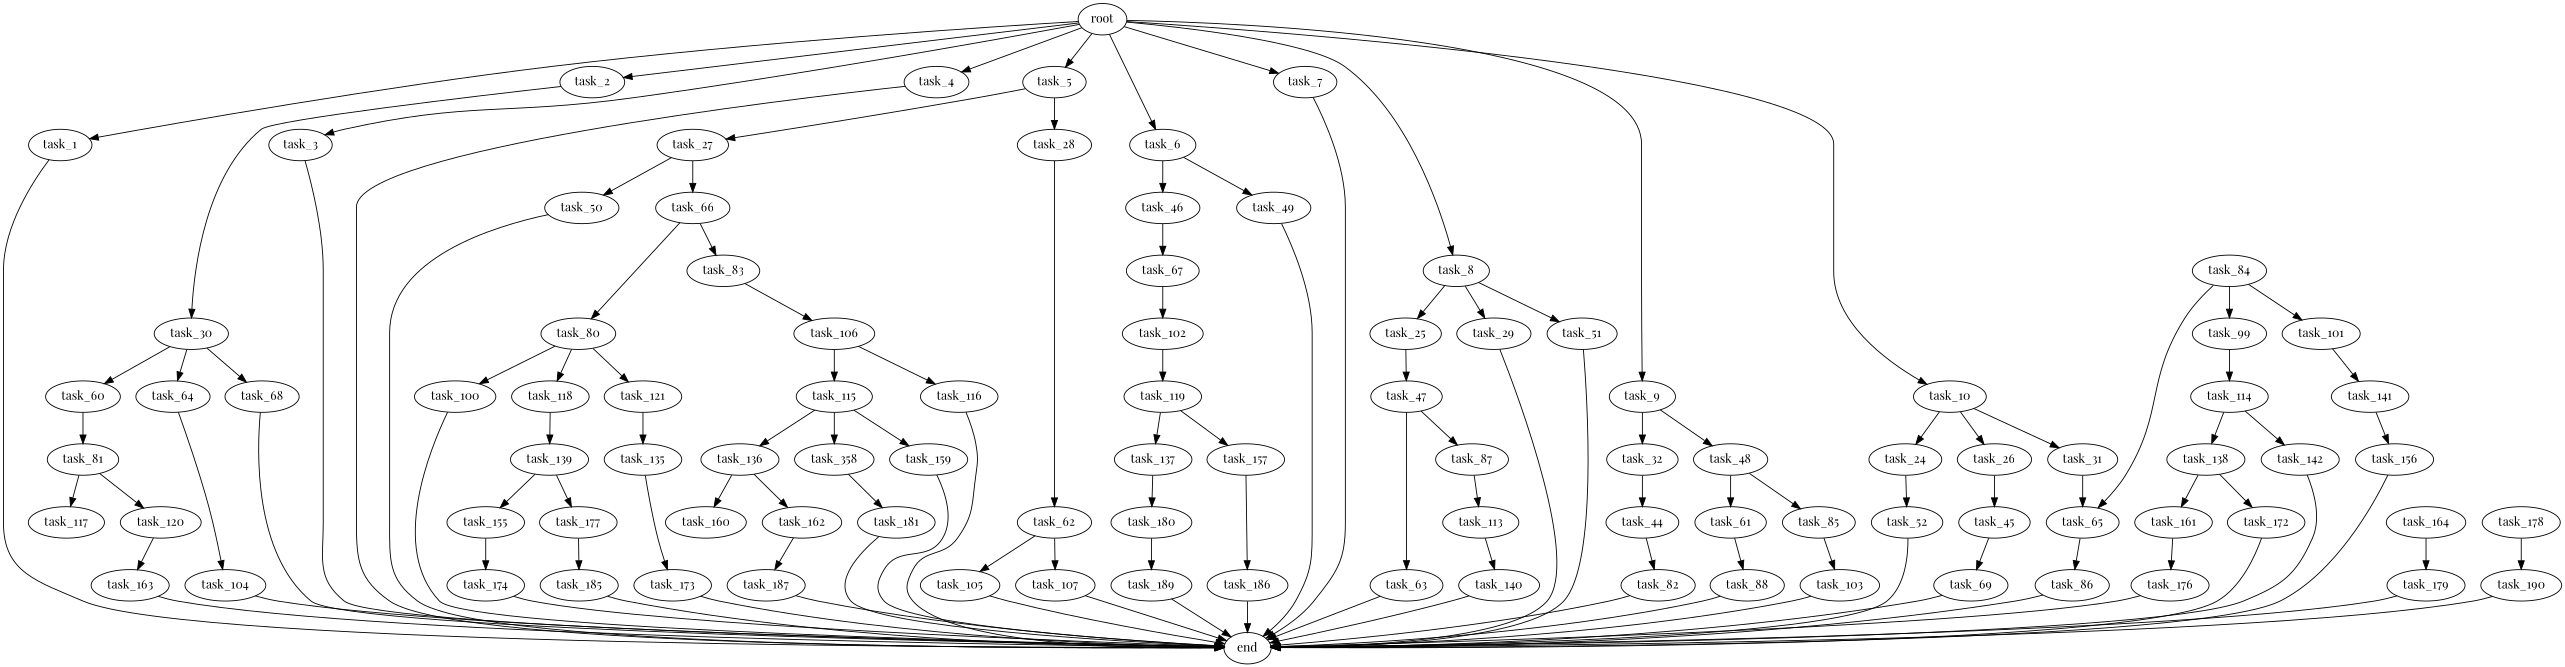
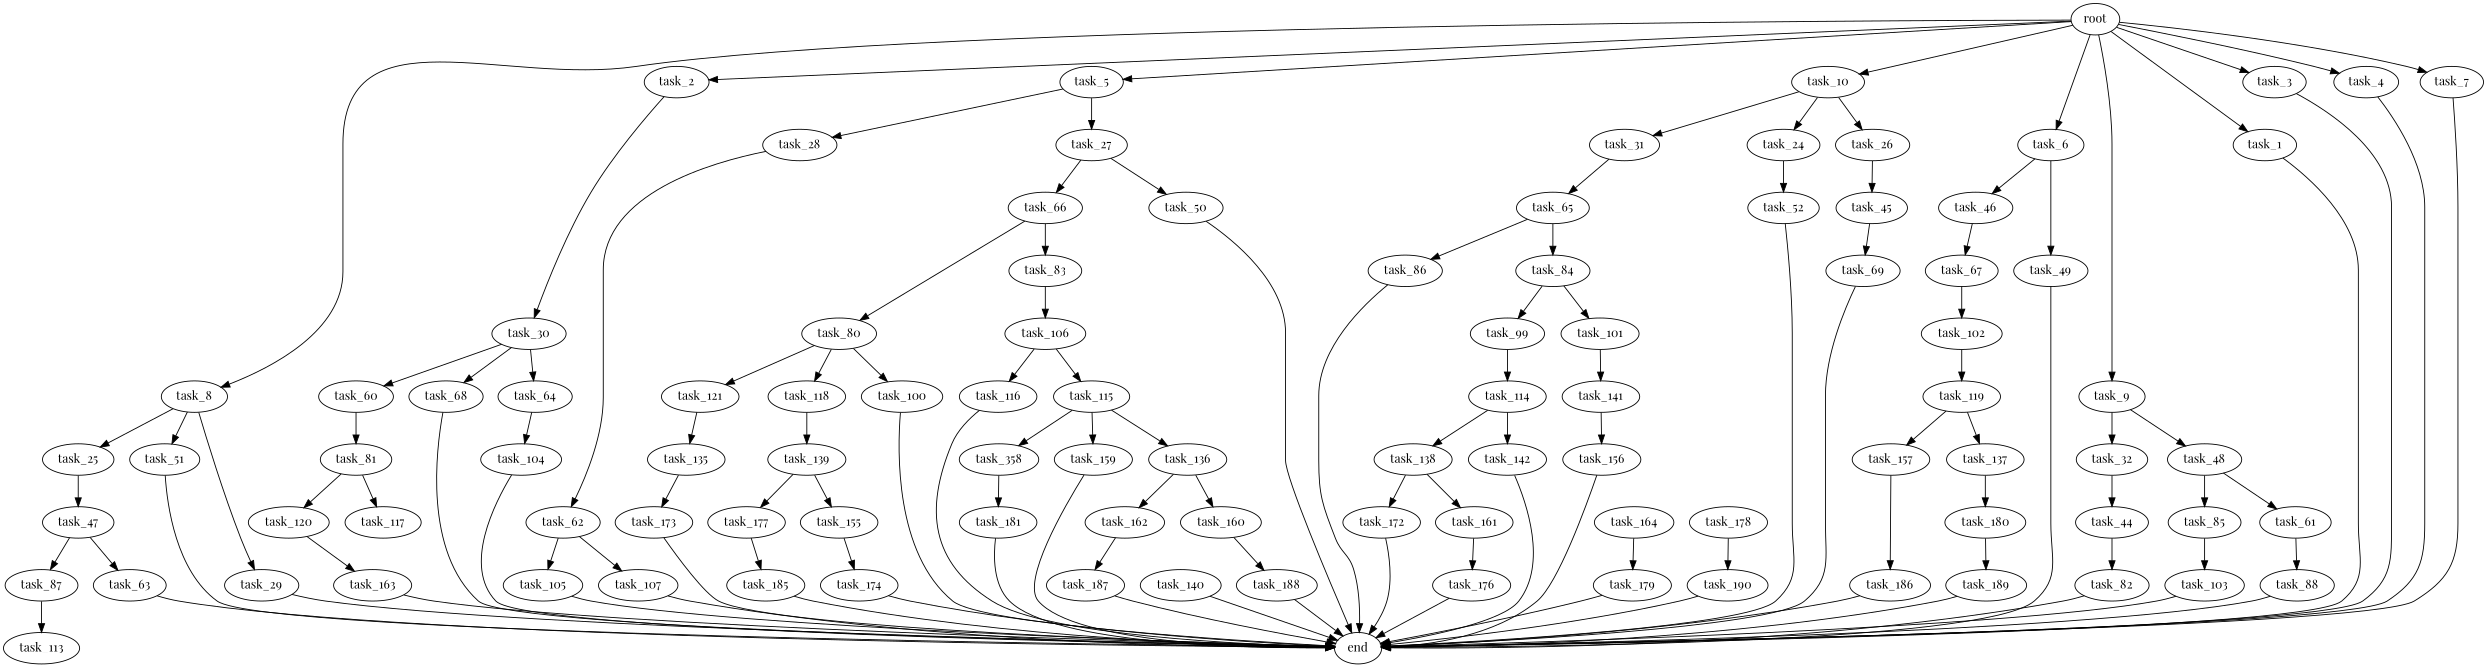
(2156, 392) -> (1553, 235)
(1489, 549) -> none
none -> (1277, 585)
